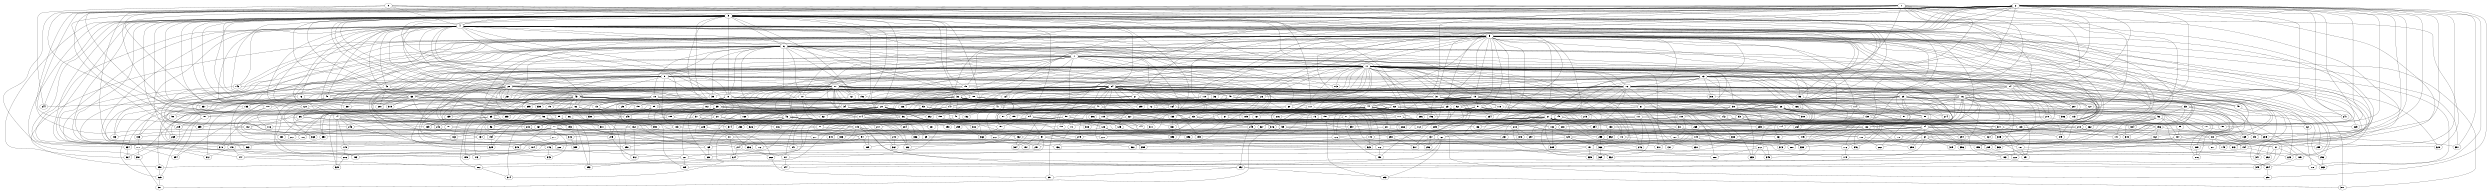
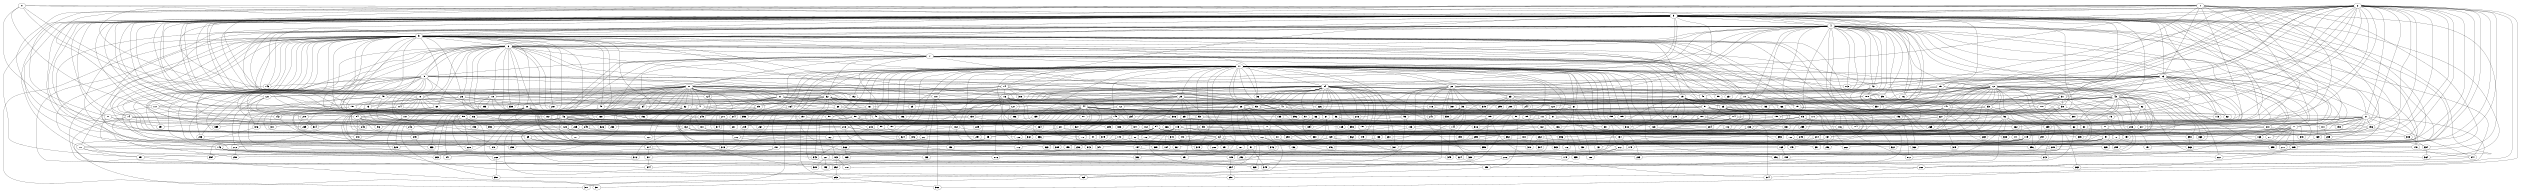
(208, 157) -> (1909, 157)
none -> (937, 188)
